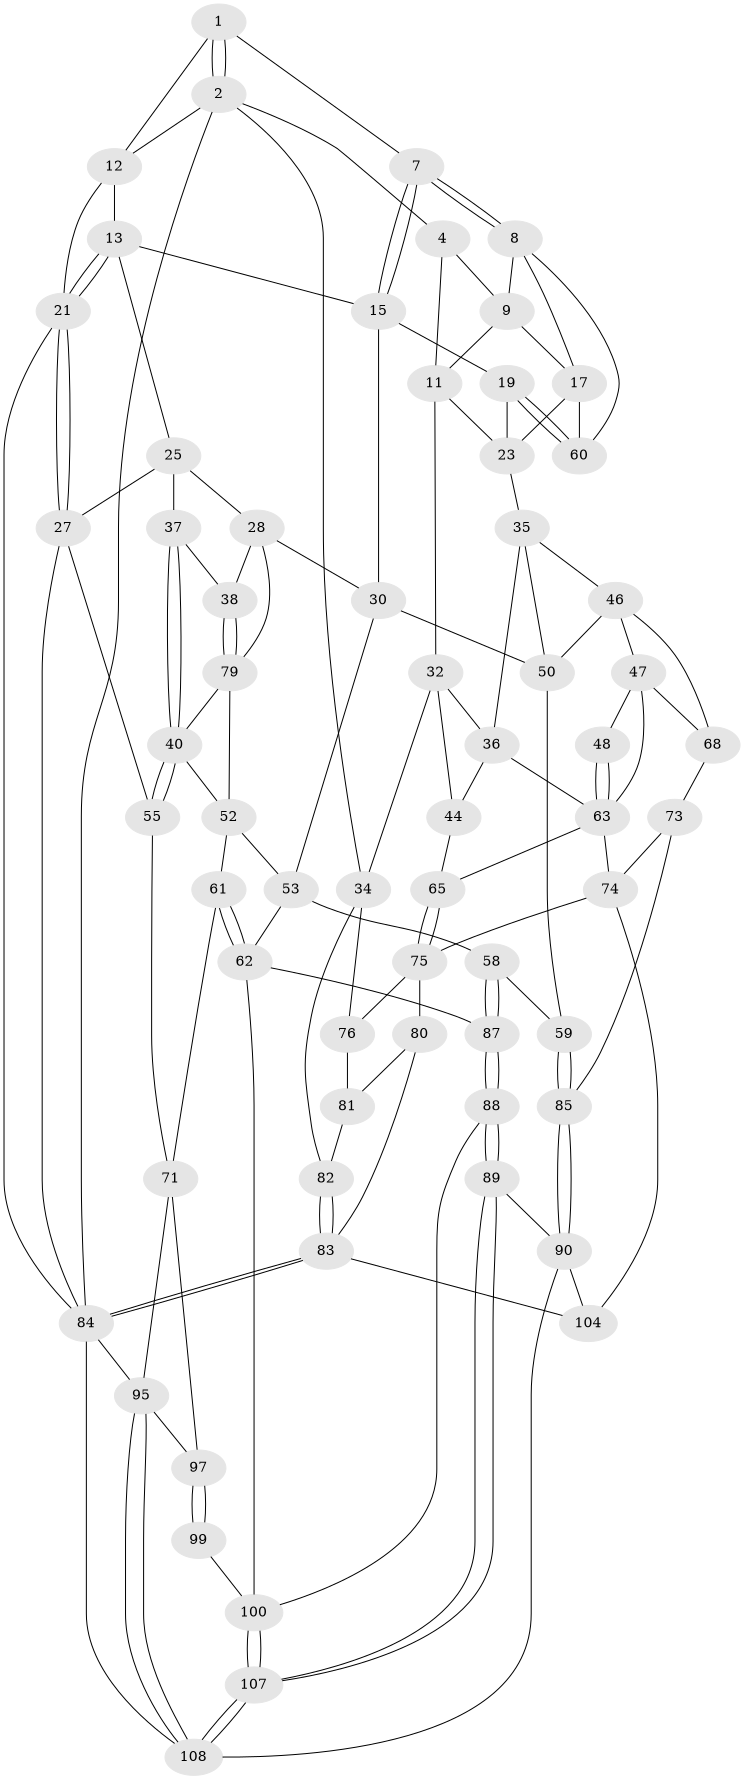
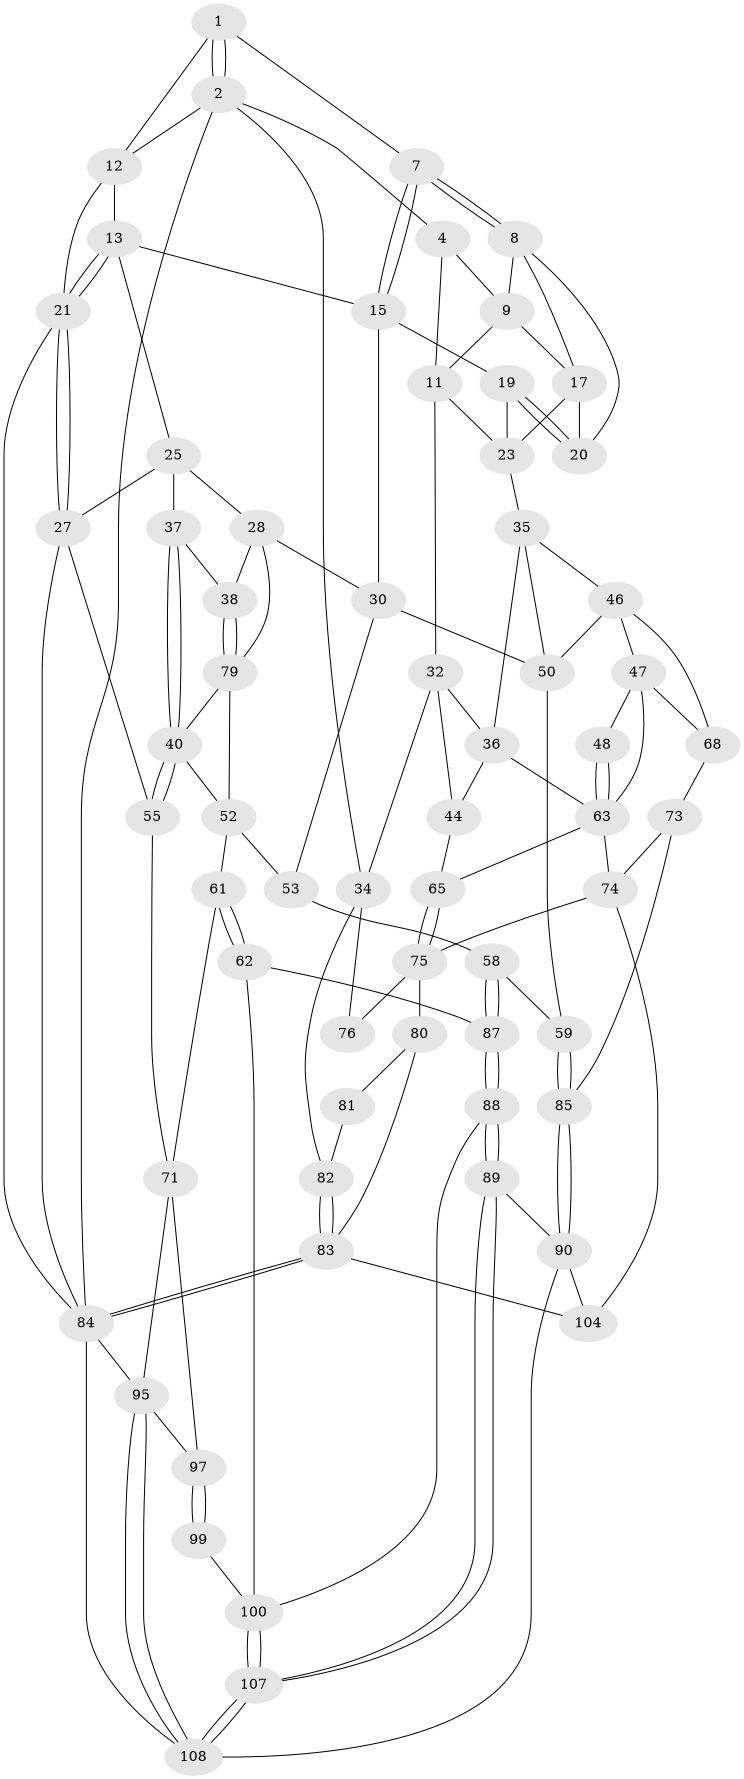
(579, 456) -> (579, 456)
(268, 926) -> none
(347, 1071) -> none
